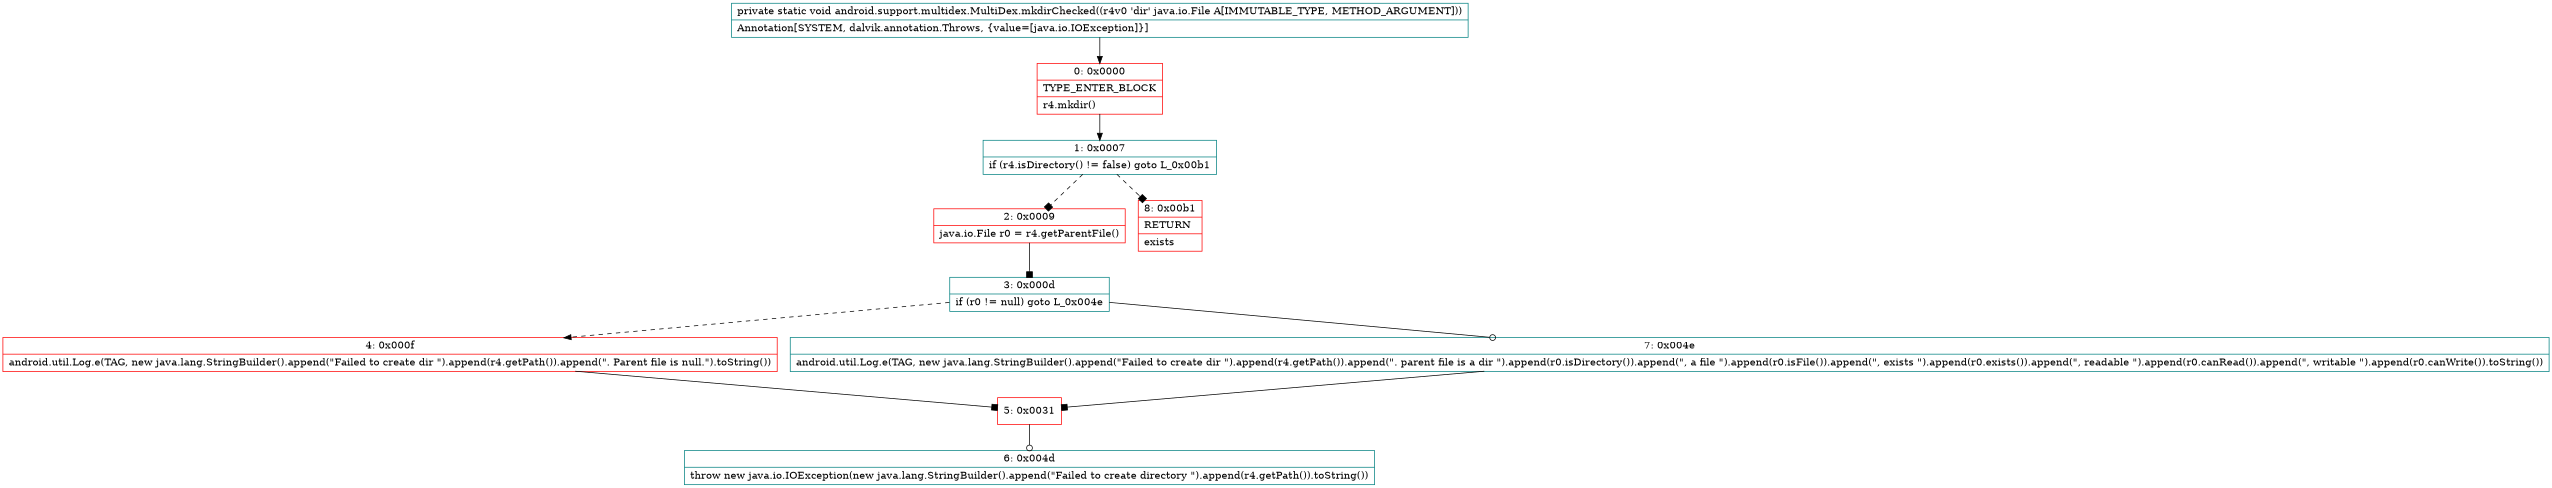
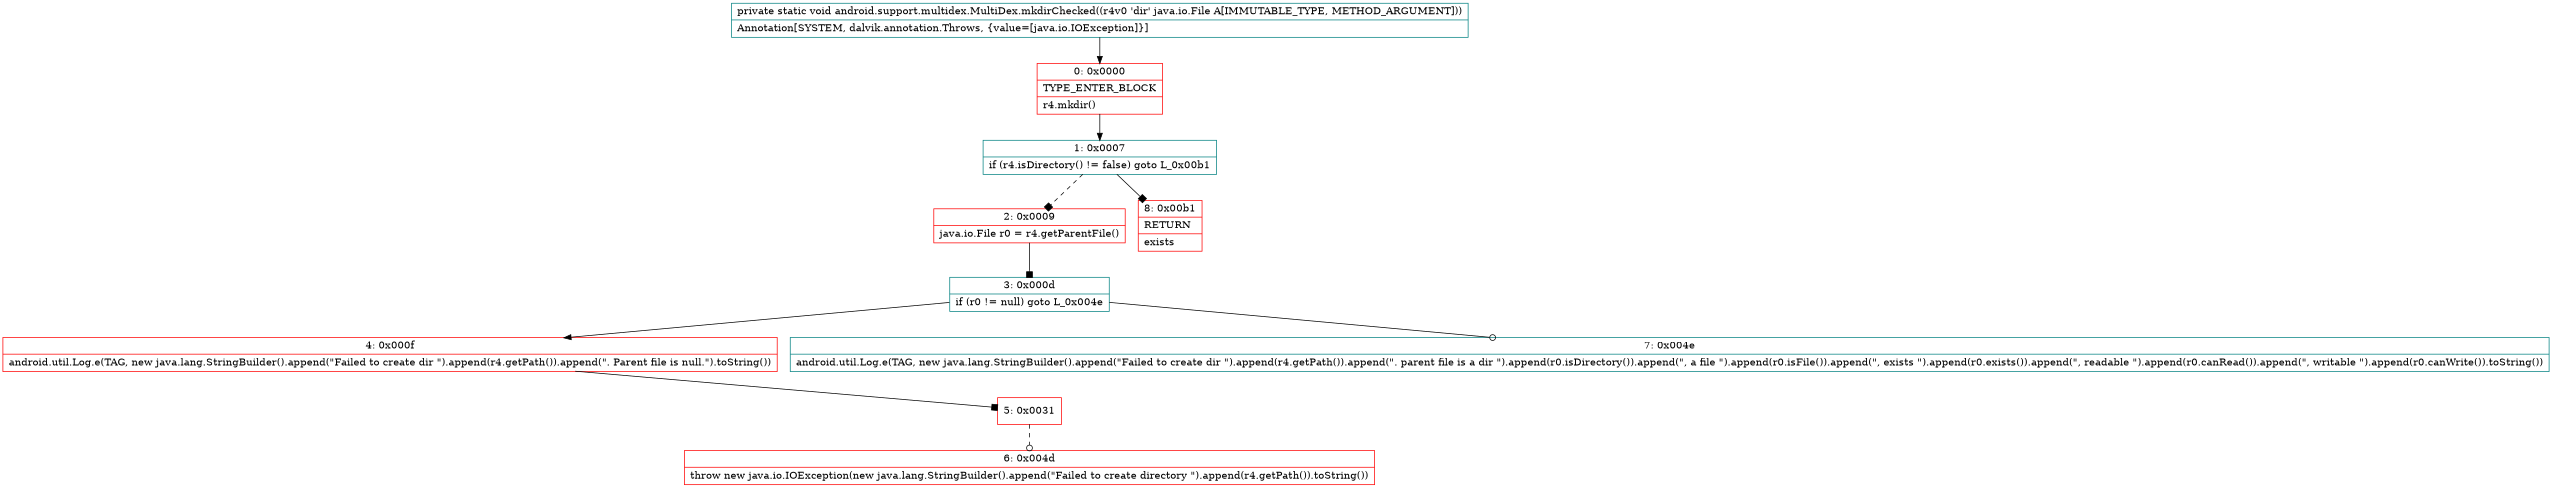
(1128, 185) -> (1128, 185)
(760, 320) -> (760, 320)
(1277, 389) -> none
(1030, 435) -> (1030, 435)
(1030, 468) -> (1030, 468)
